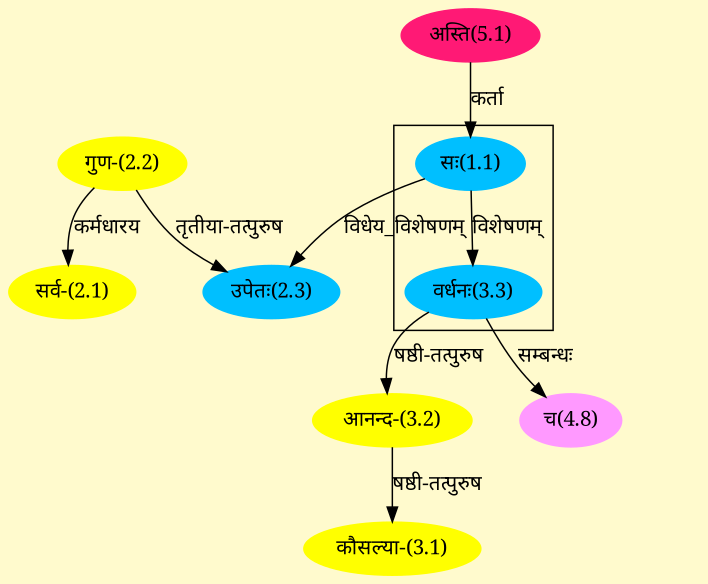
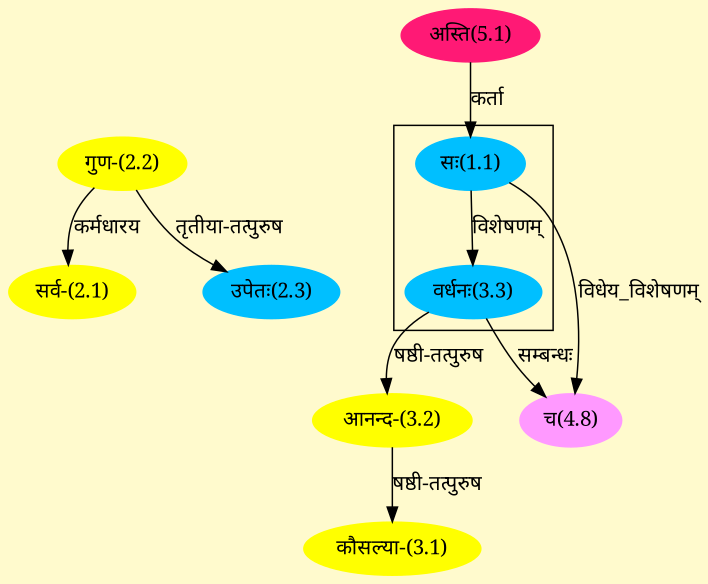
(358, 208) -> (571, 269)
